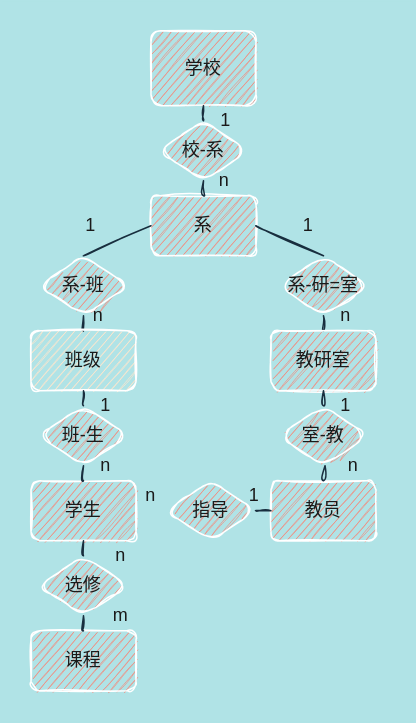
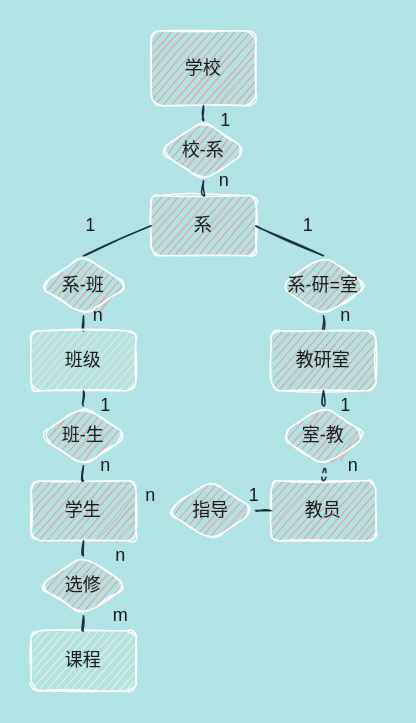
(324, 472) -> (324, 472)
(83, 661) -> (83, 661)
